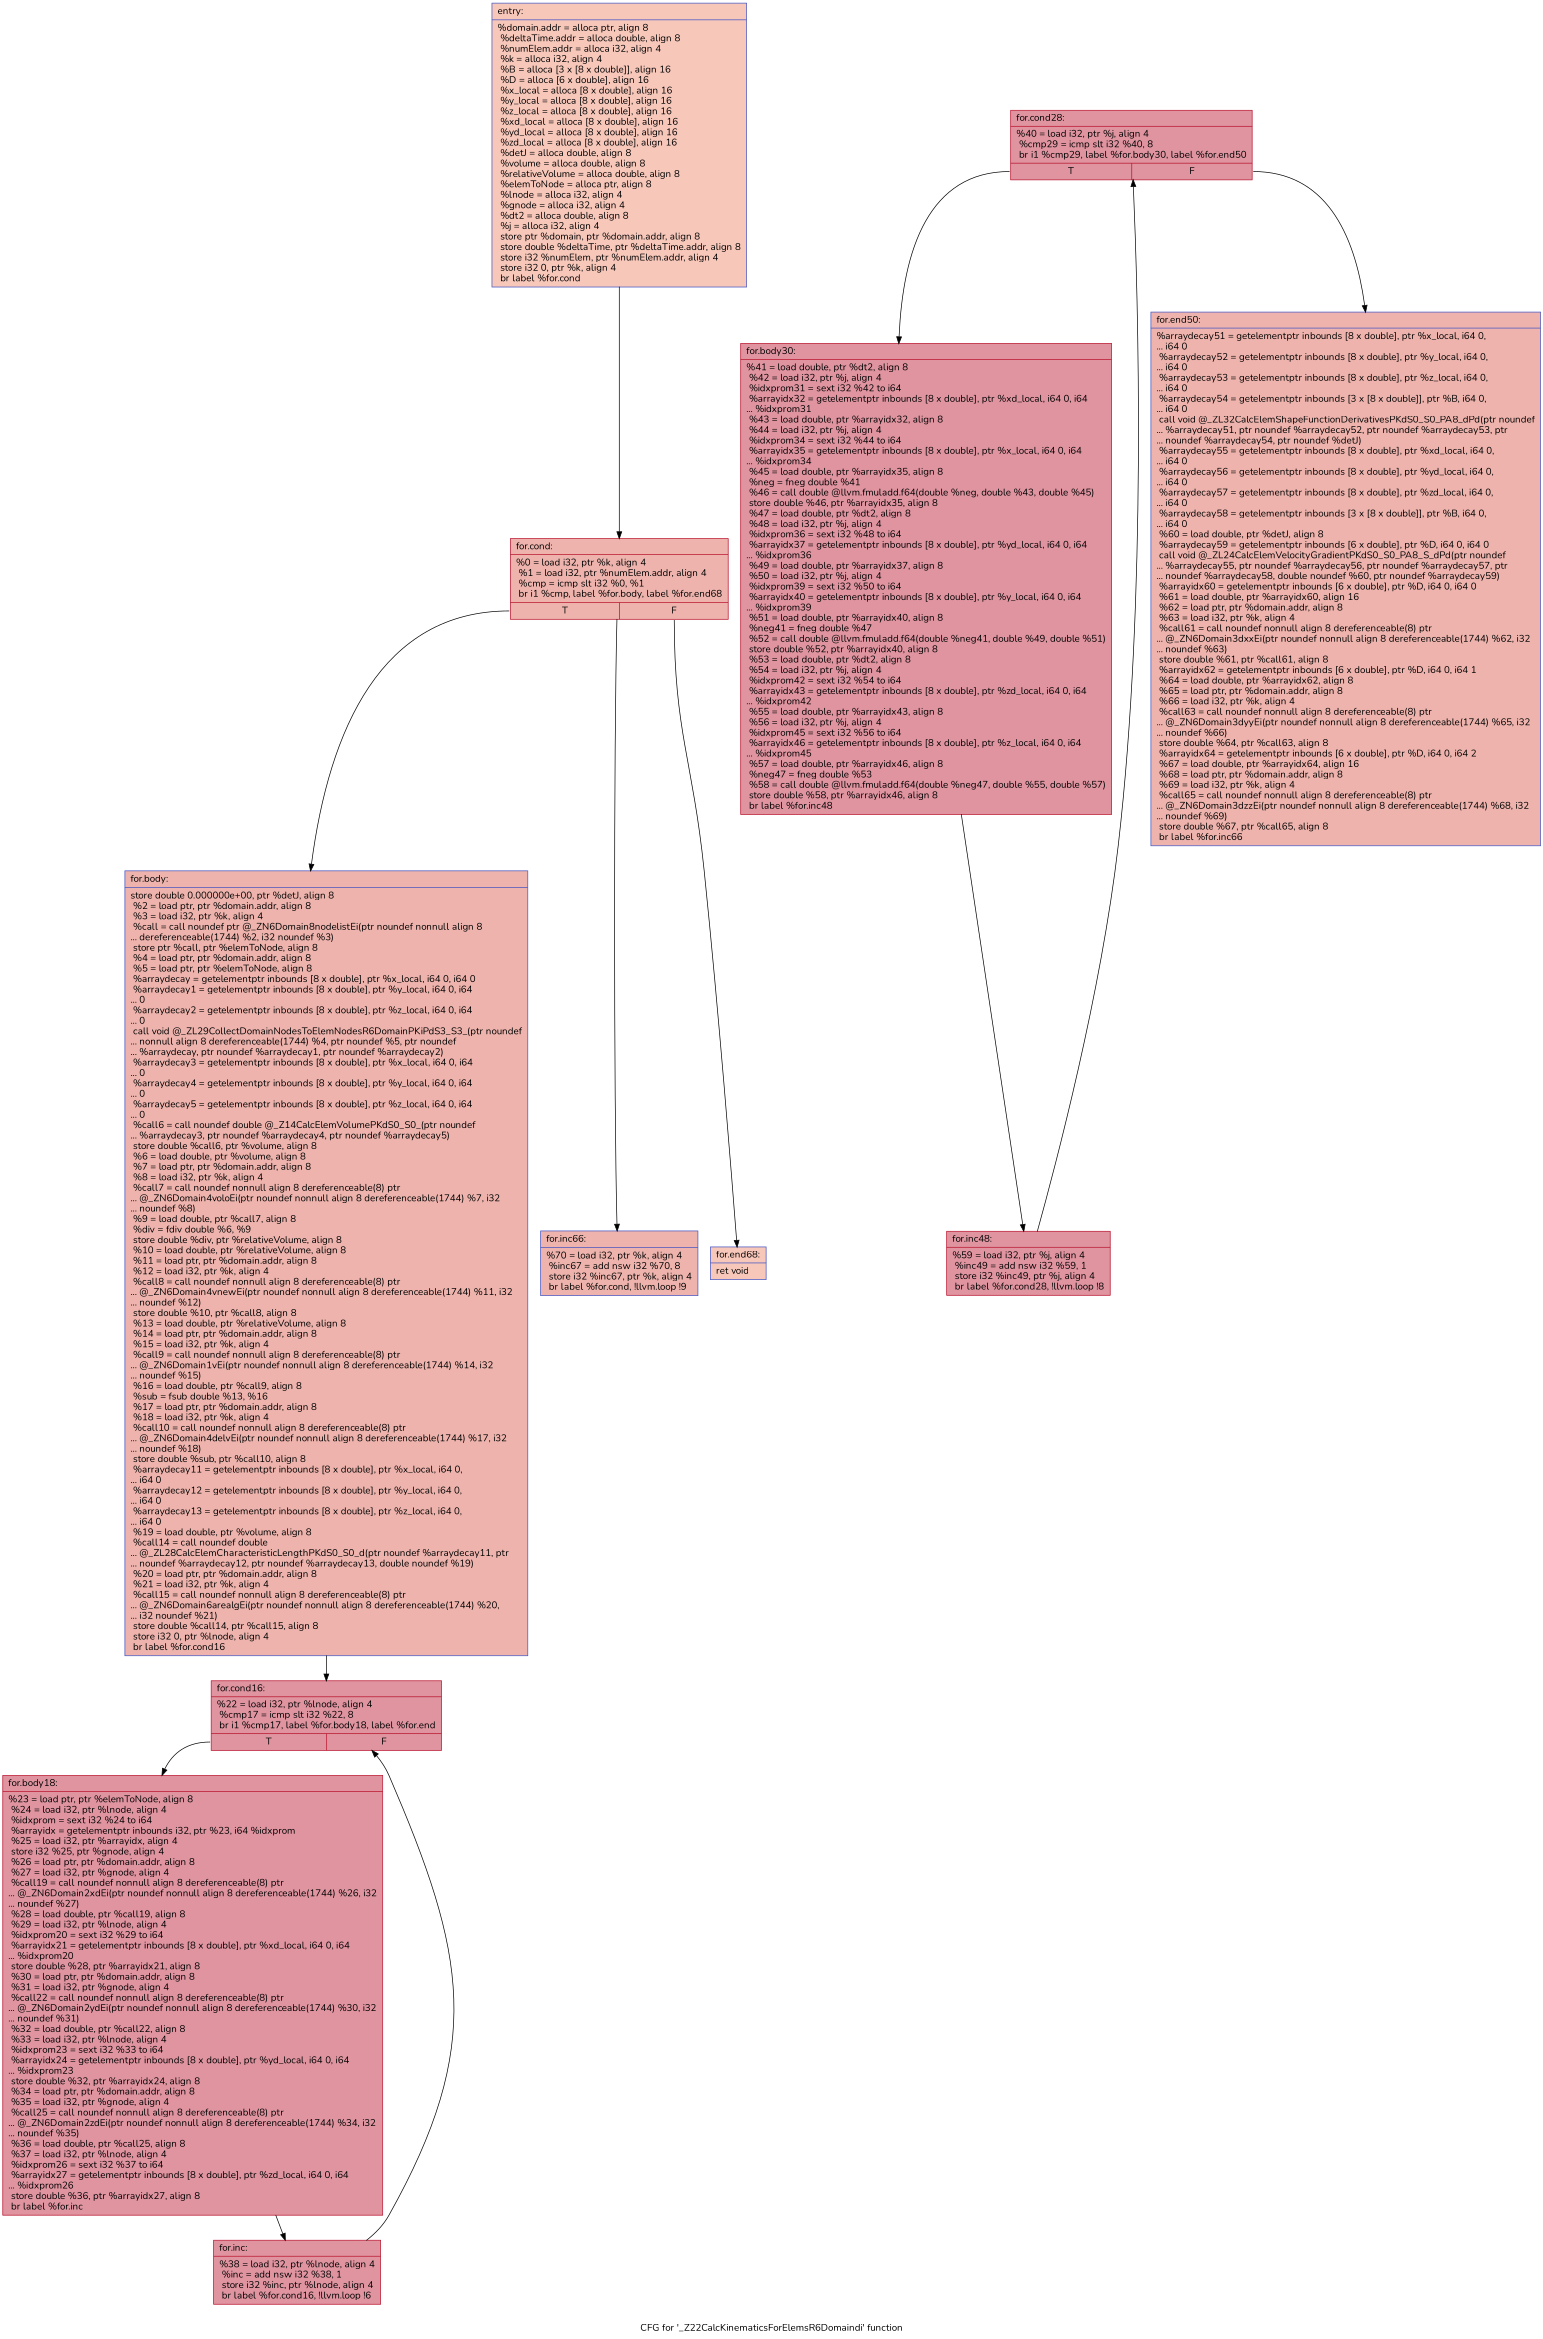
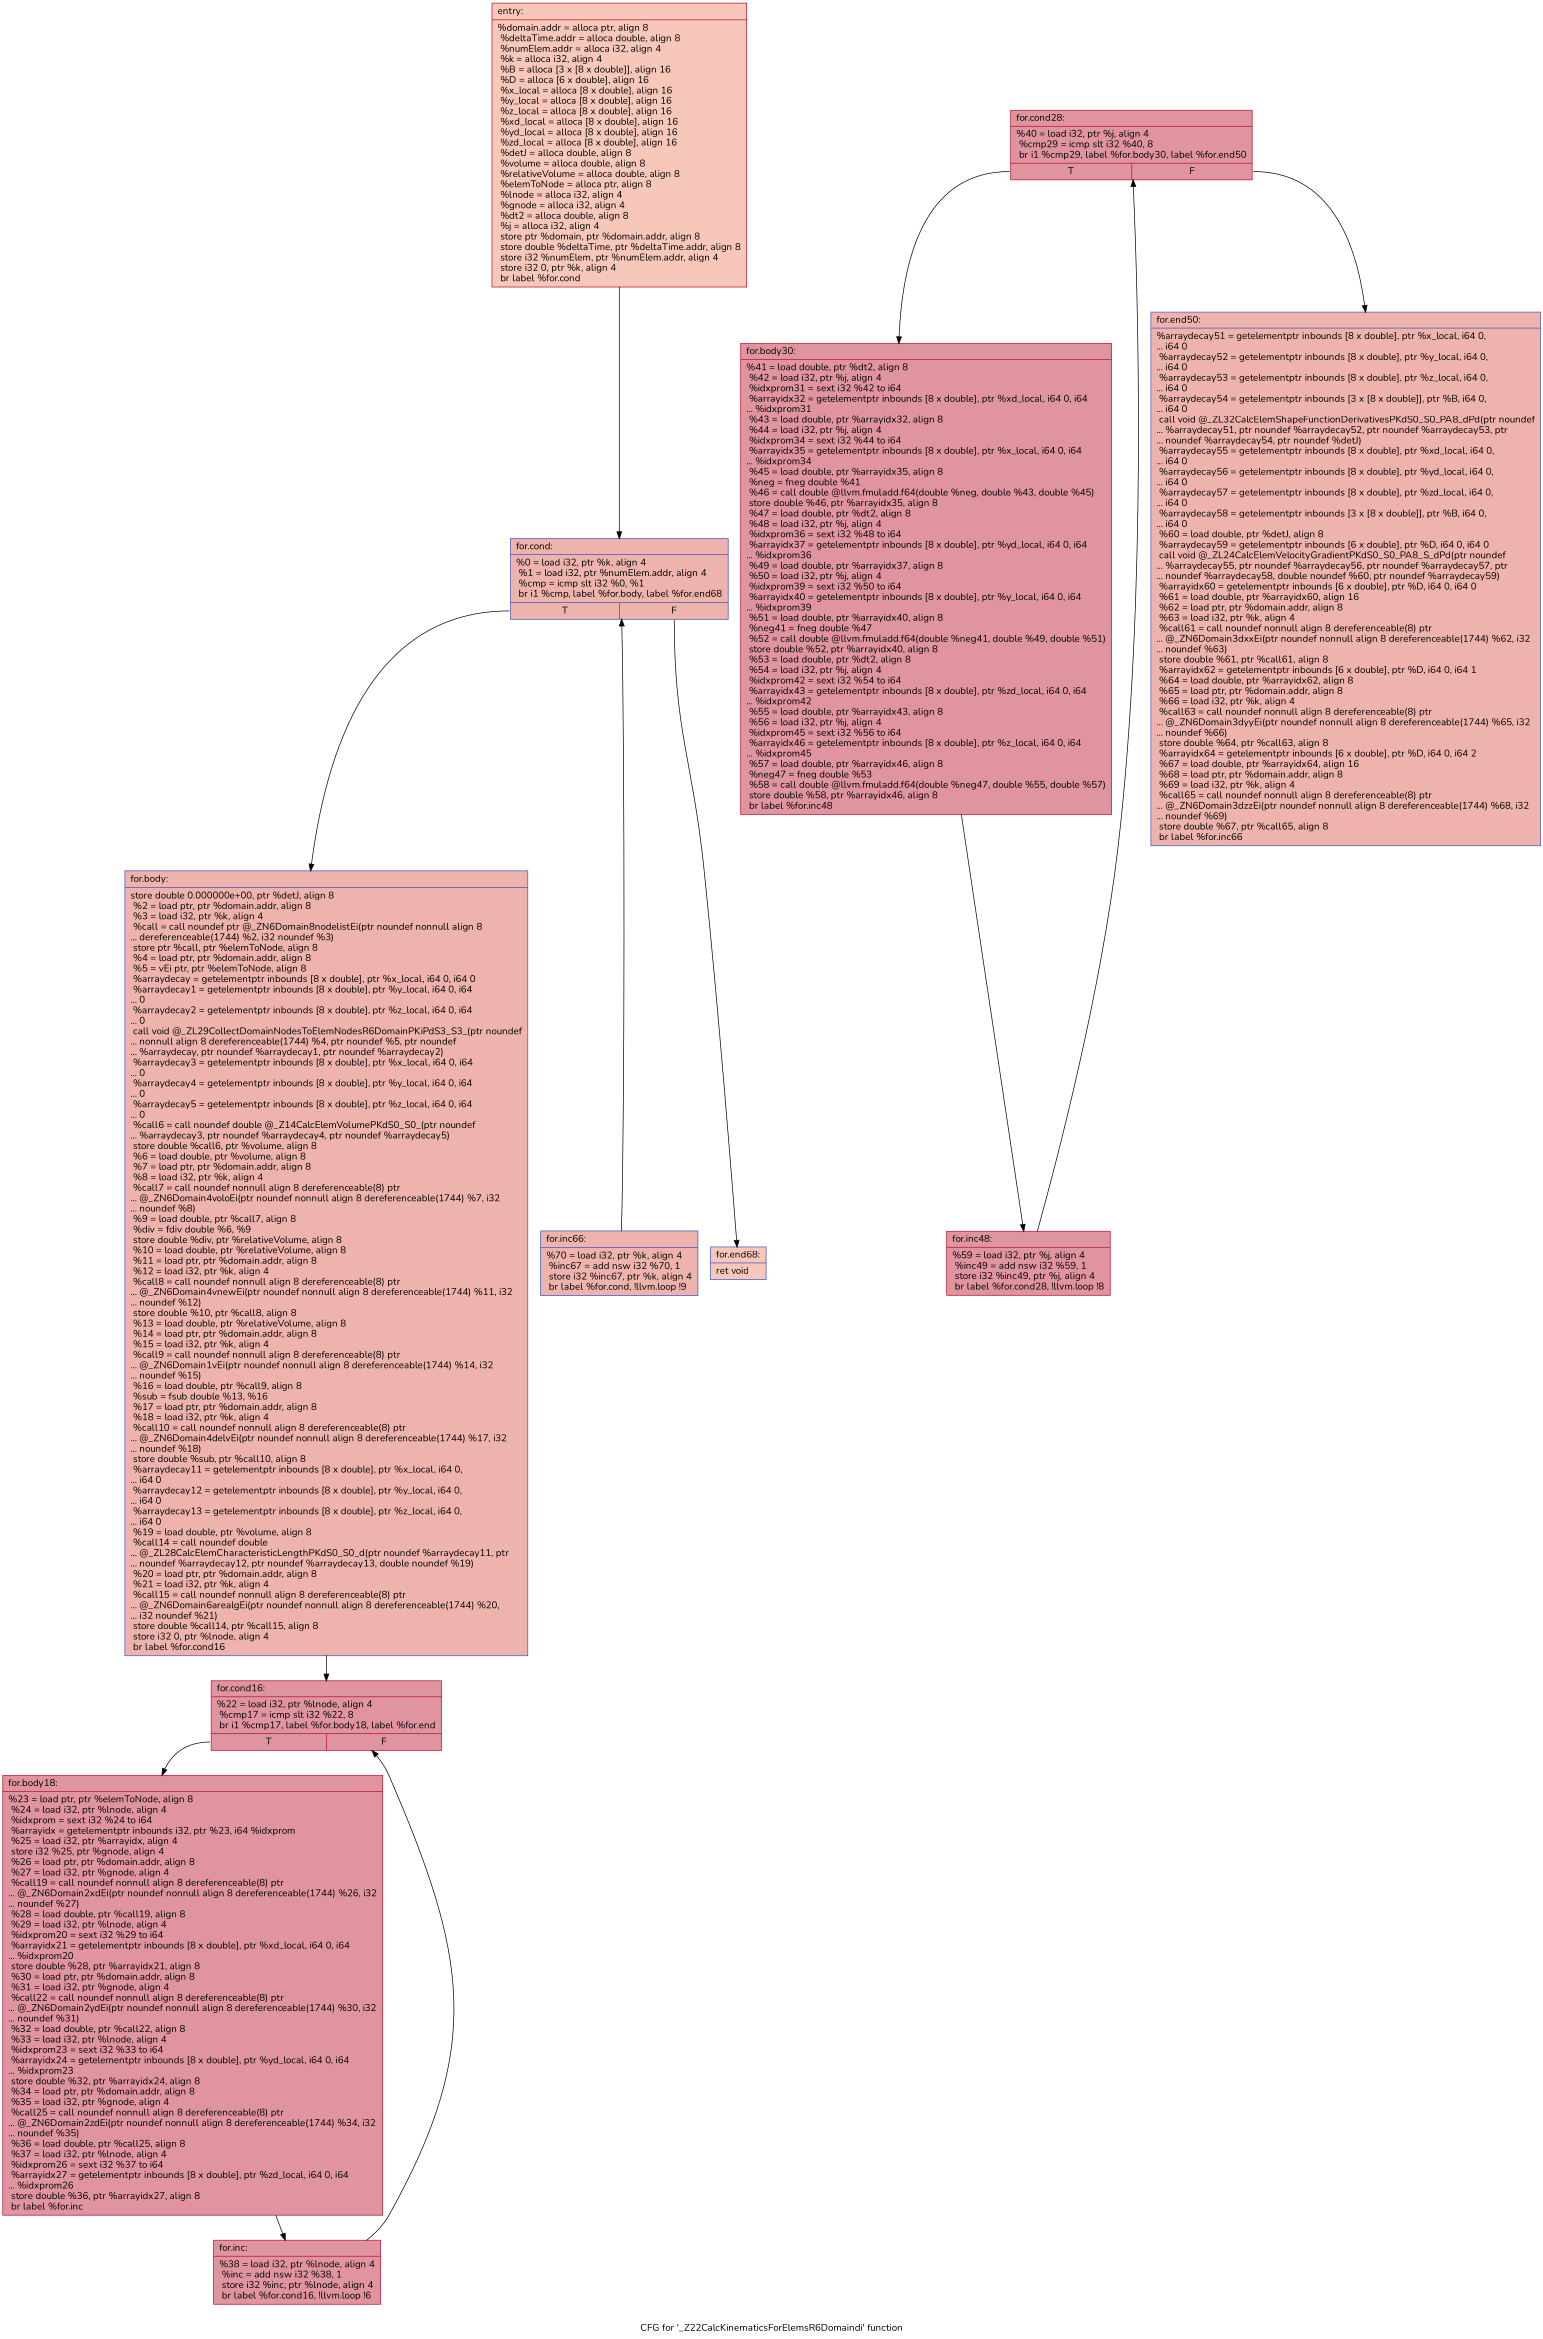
(619, 145) -> (619, 145)
(619, 579) -> (619, 579)
(615, 922) -> (624, 929)
(222, 969) -> (218, 969)
(613, 1266) -> (613, 1266)
